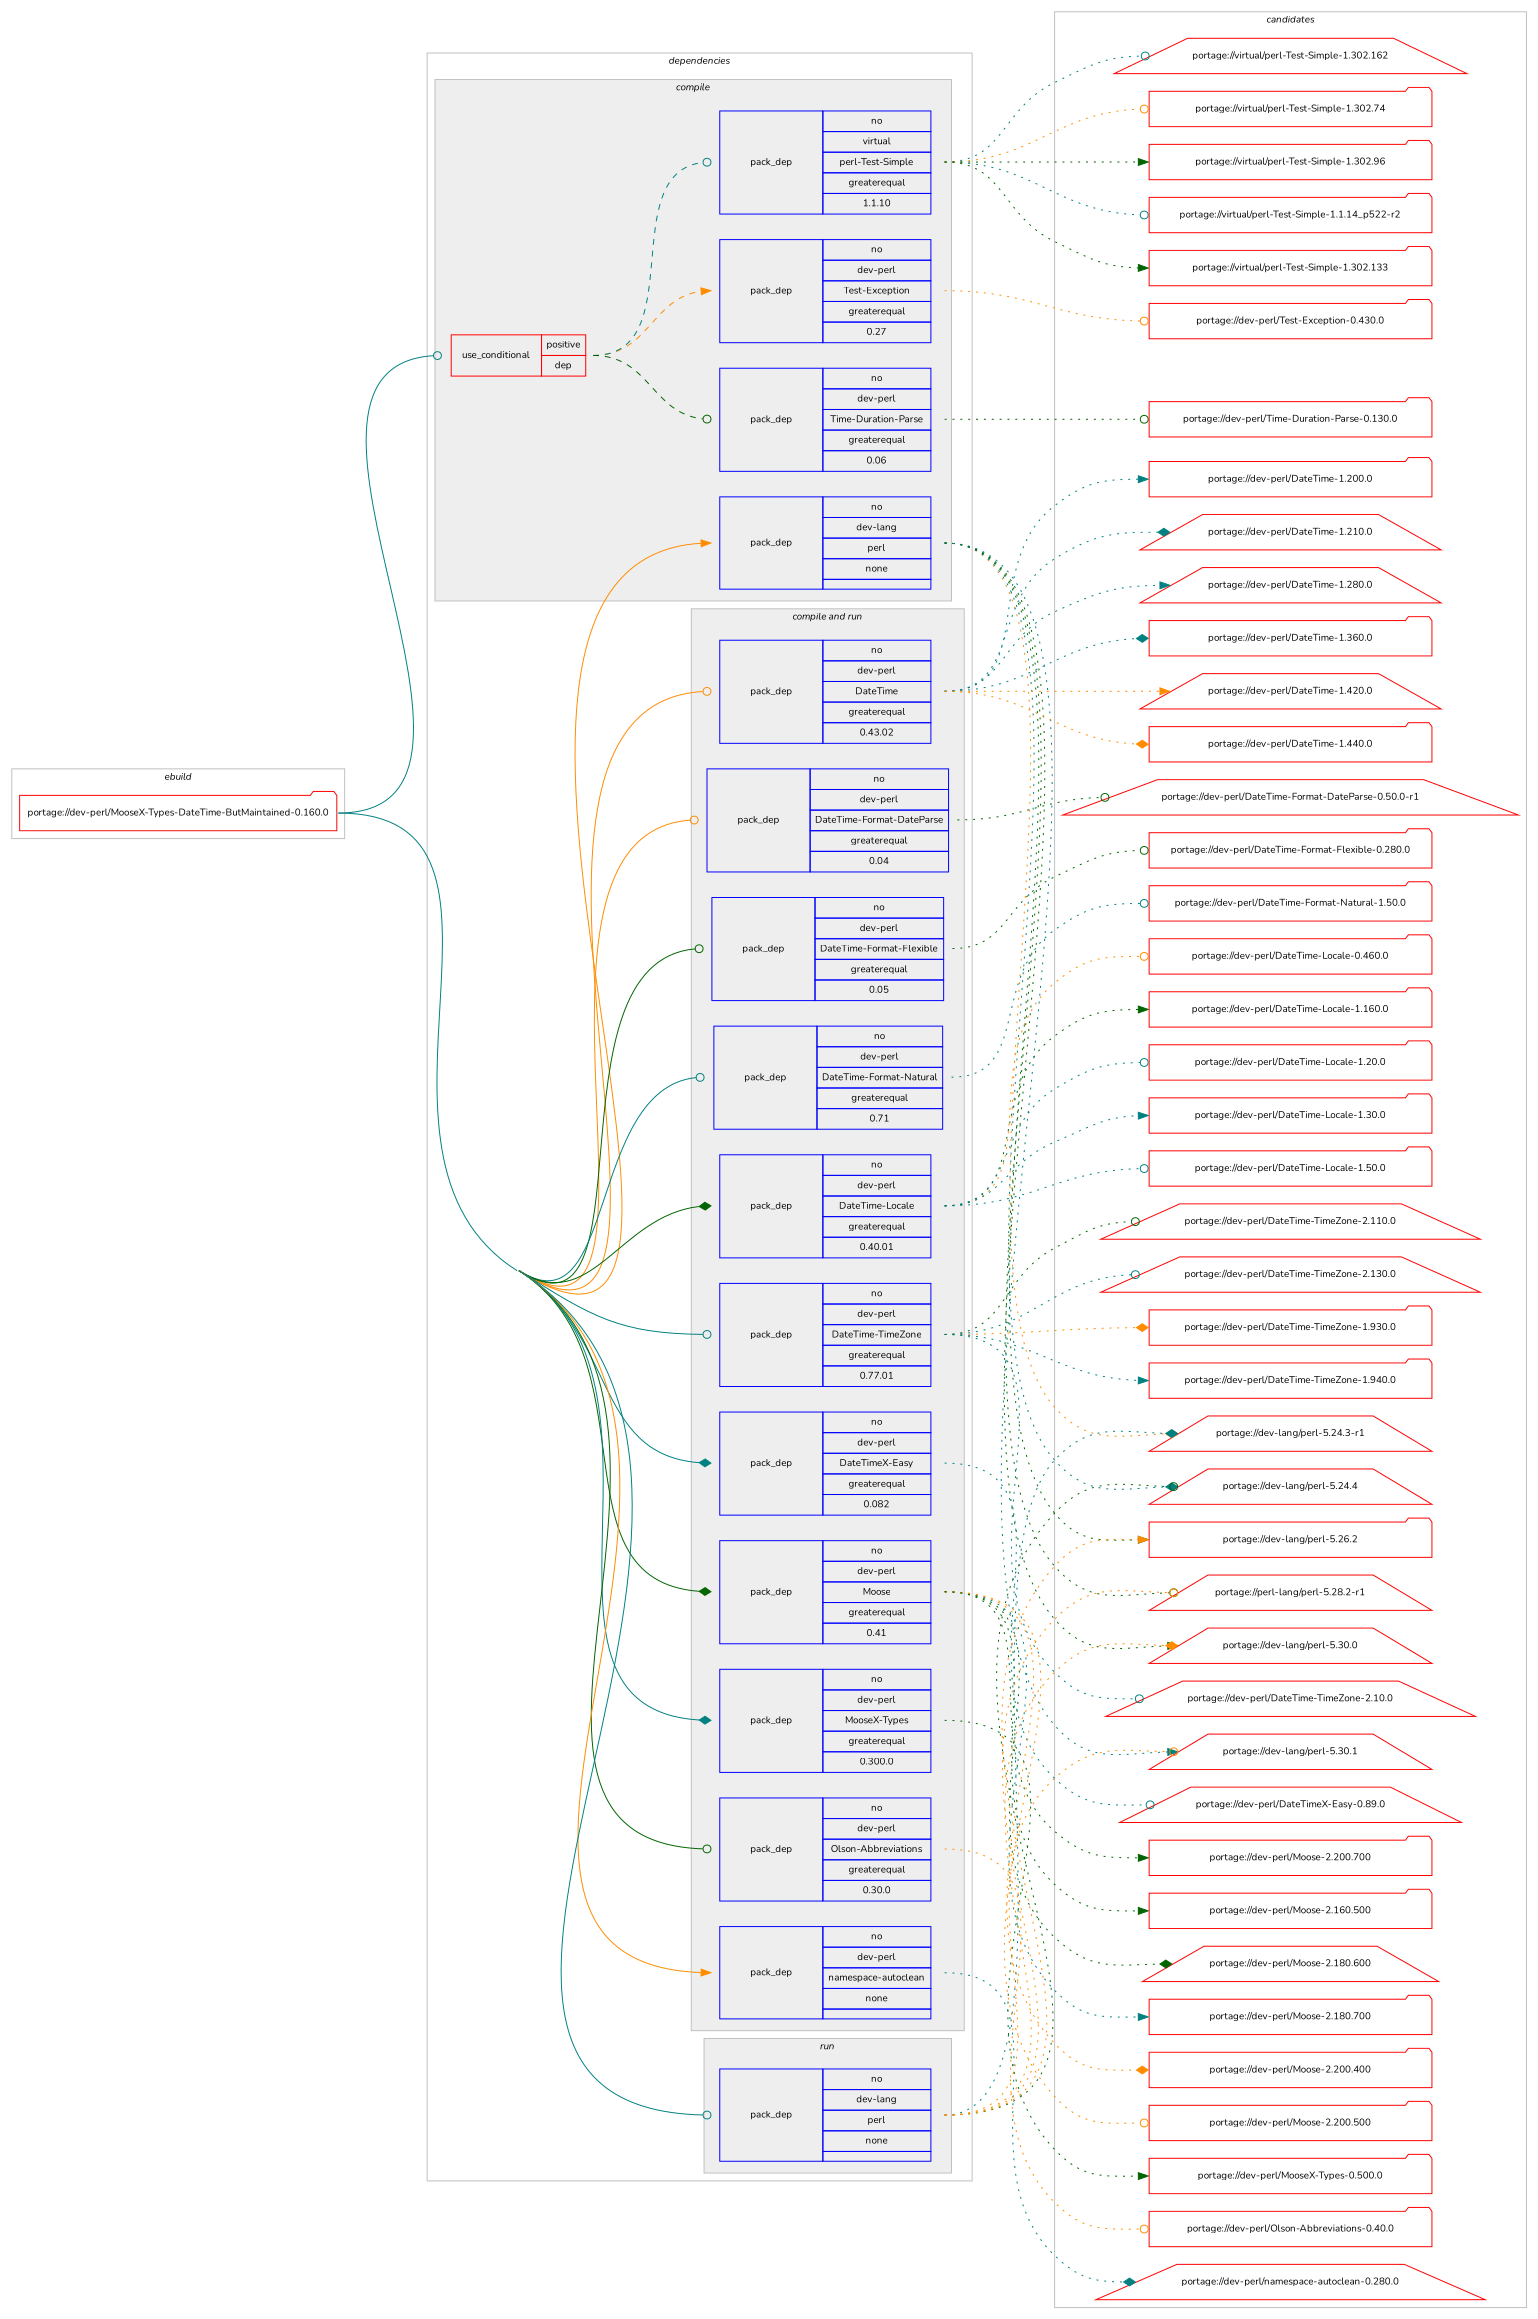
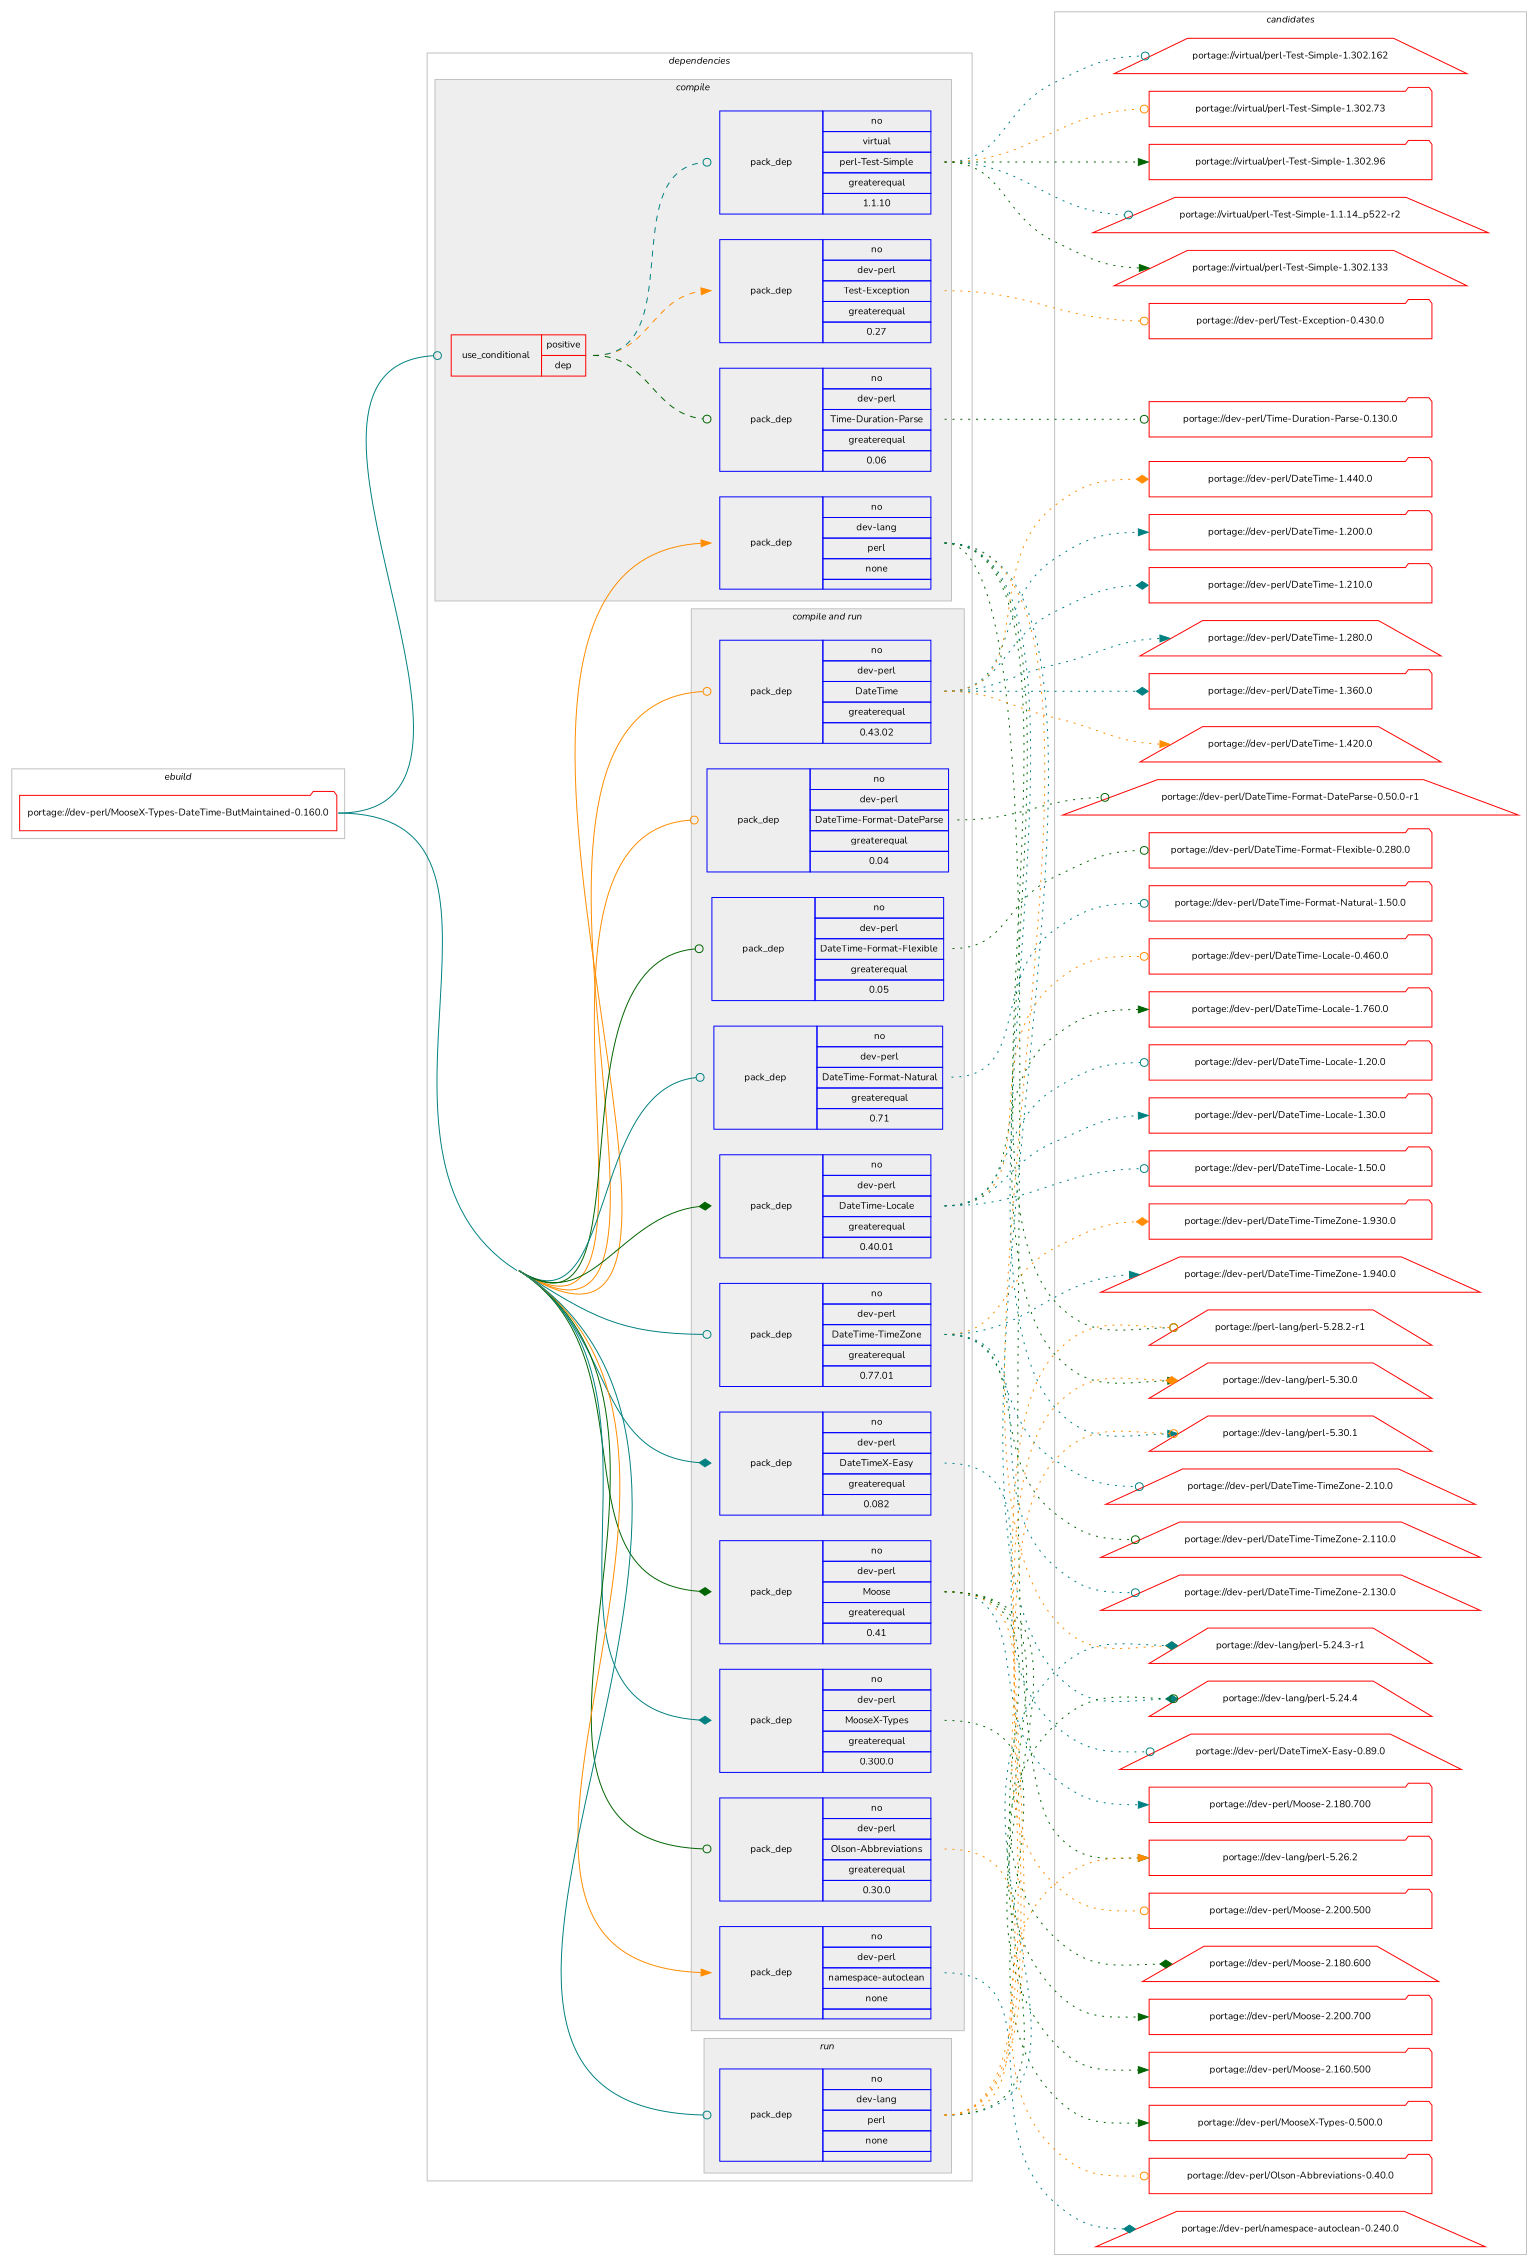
(1291, 109) -> (1291, 109)
(1291, 215) -> (1291, 215)
(1291, 268) -> (1291, 268)
(1291, 532) -> (1291, 585)
(1291, 1009) -> (1291, 1009)
(1291, 1381) -> (1291, 1275)
(1291, 2070) -> none
(1291, 2282) -> (1291, 2229)
